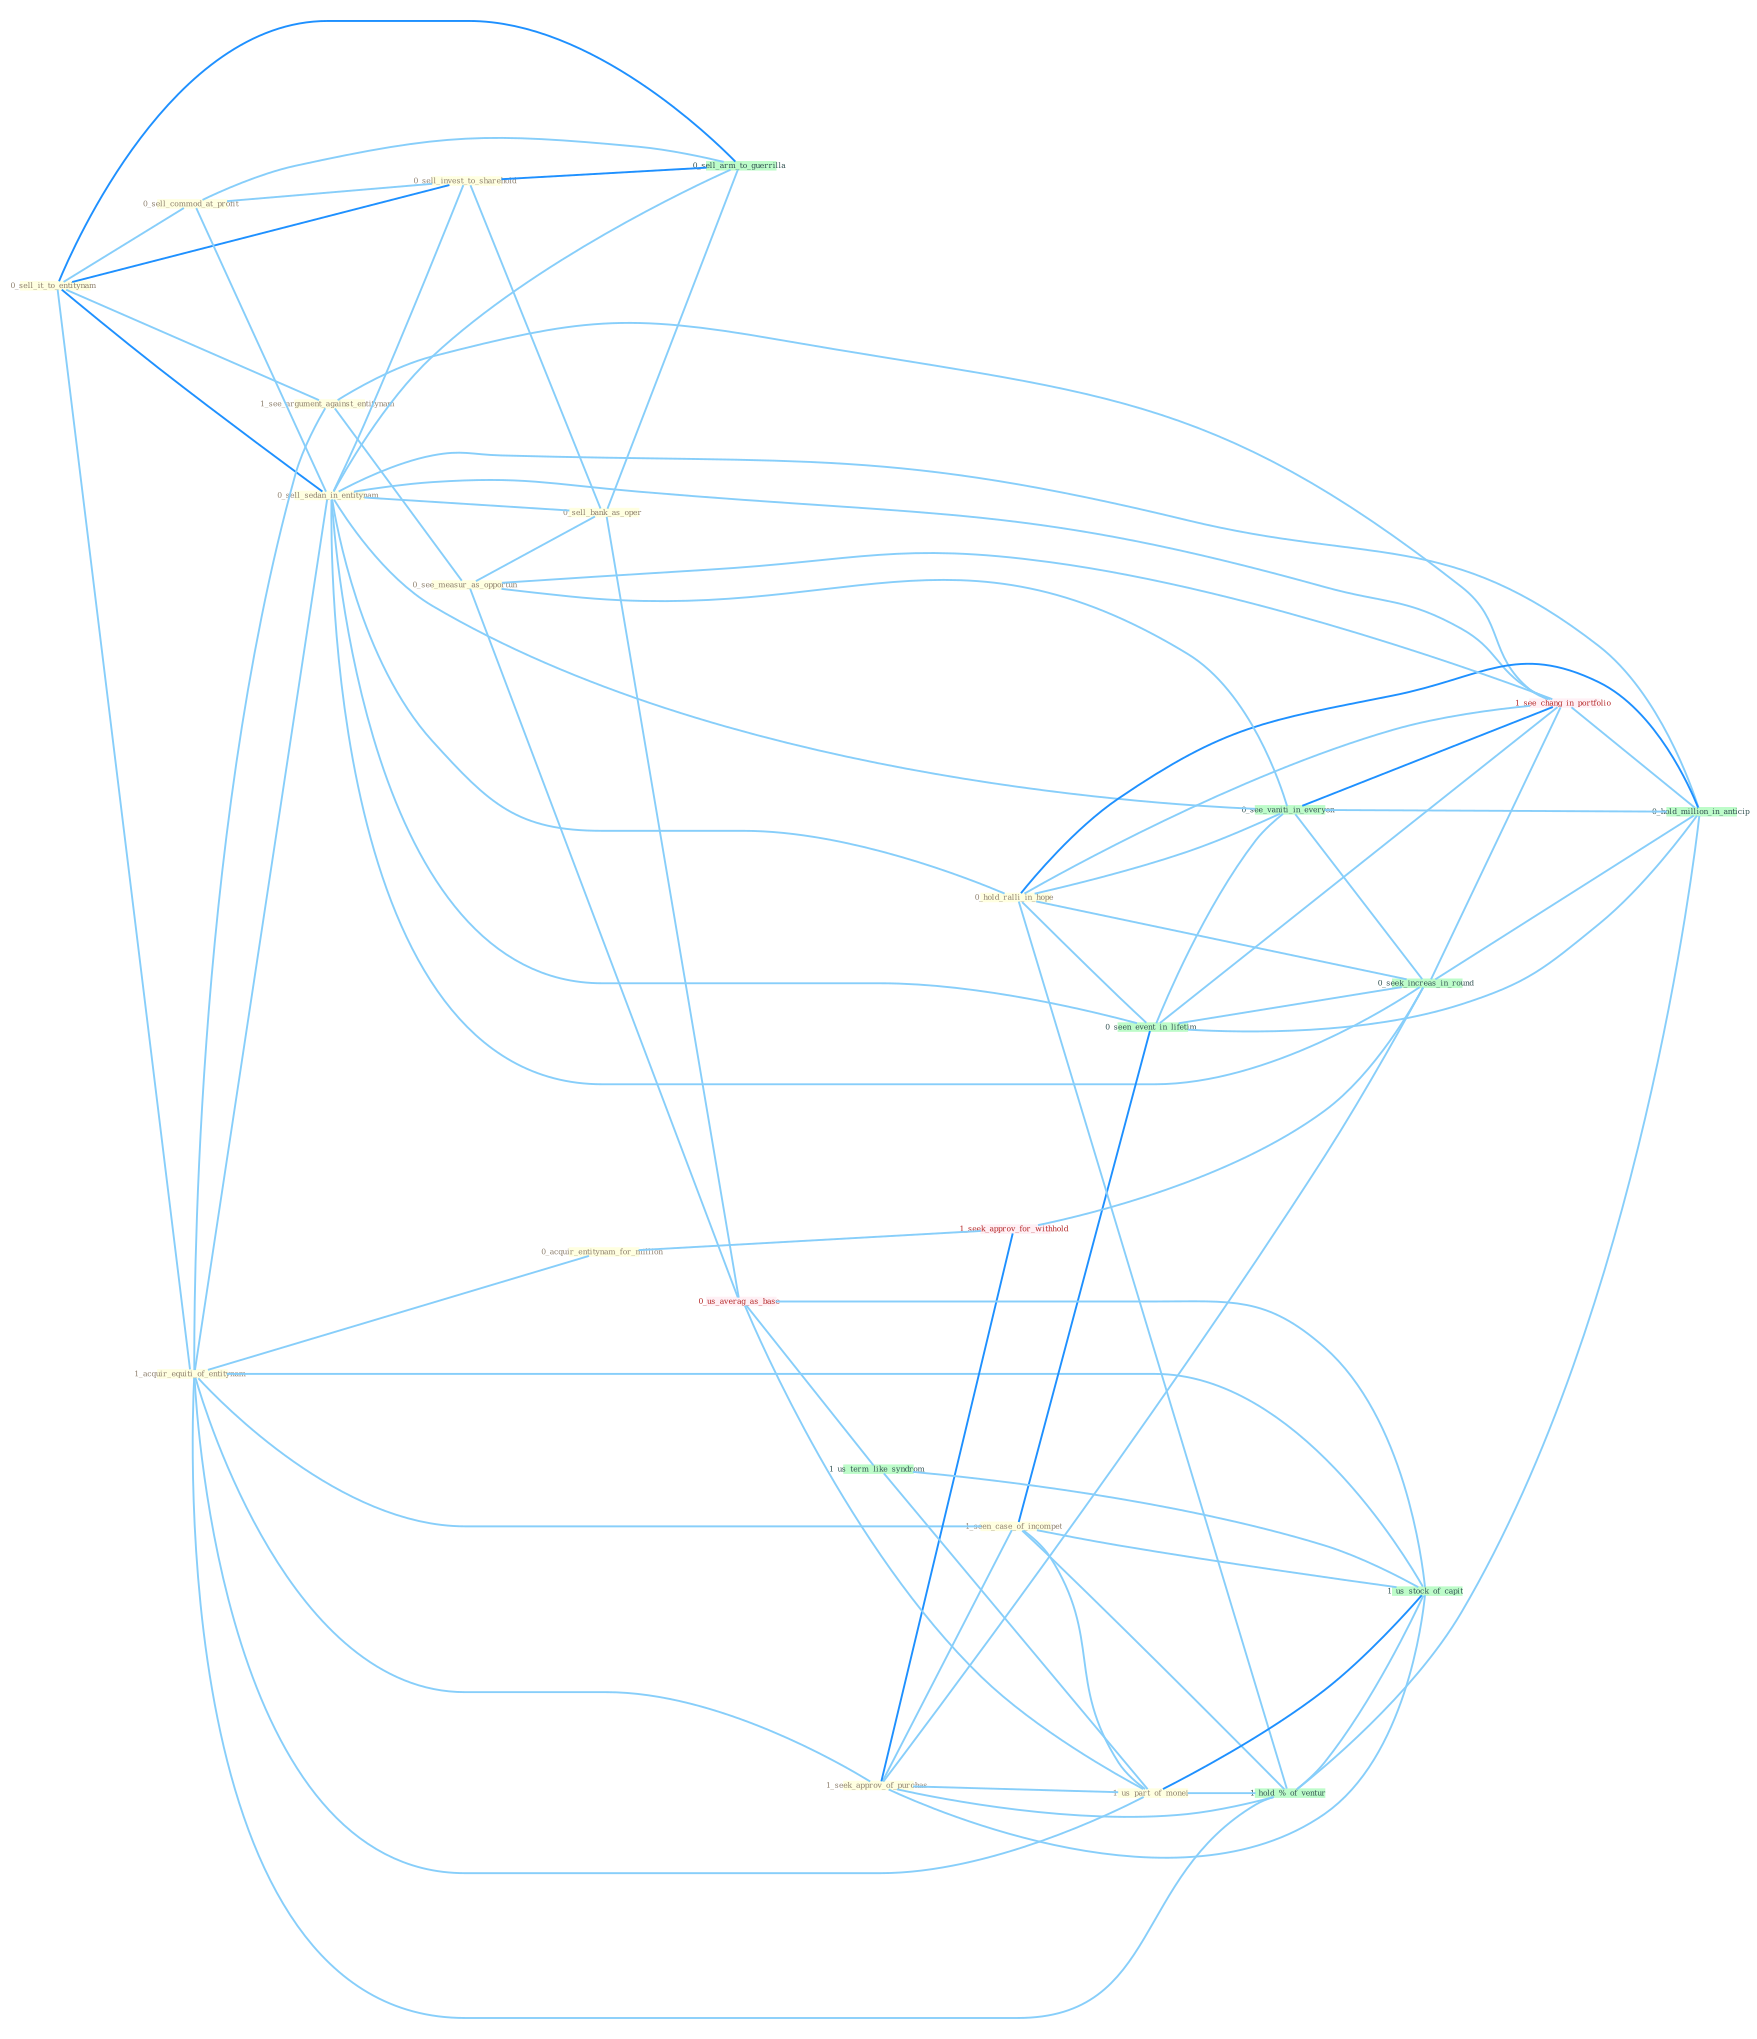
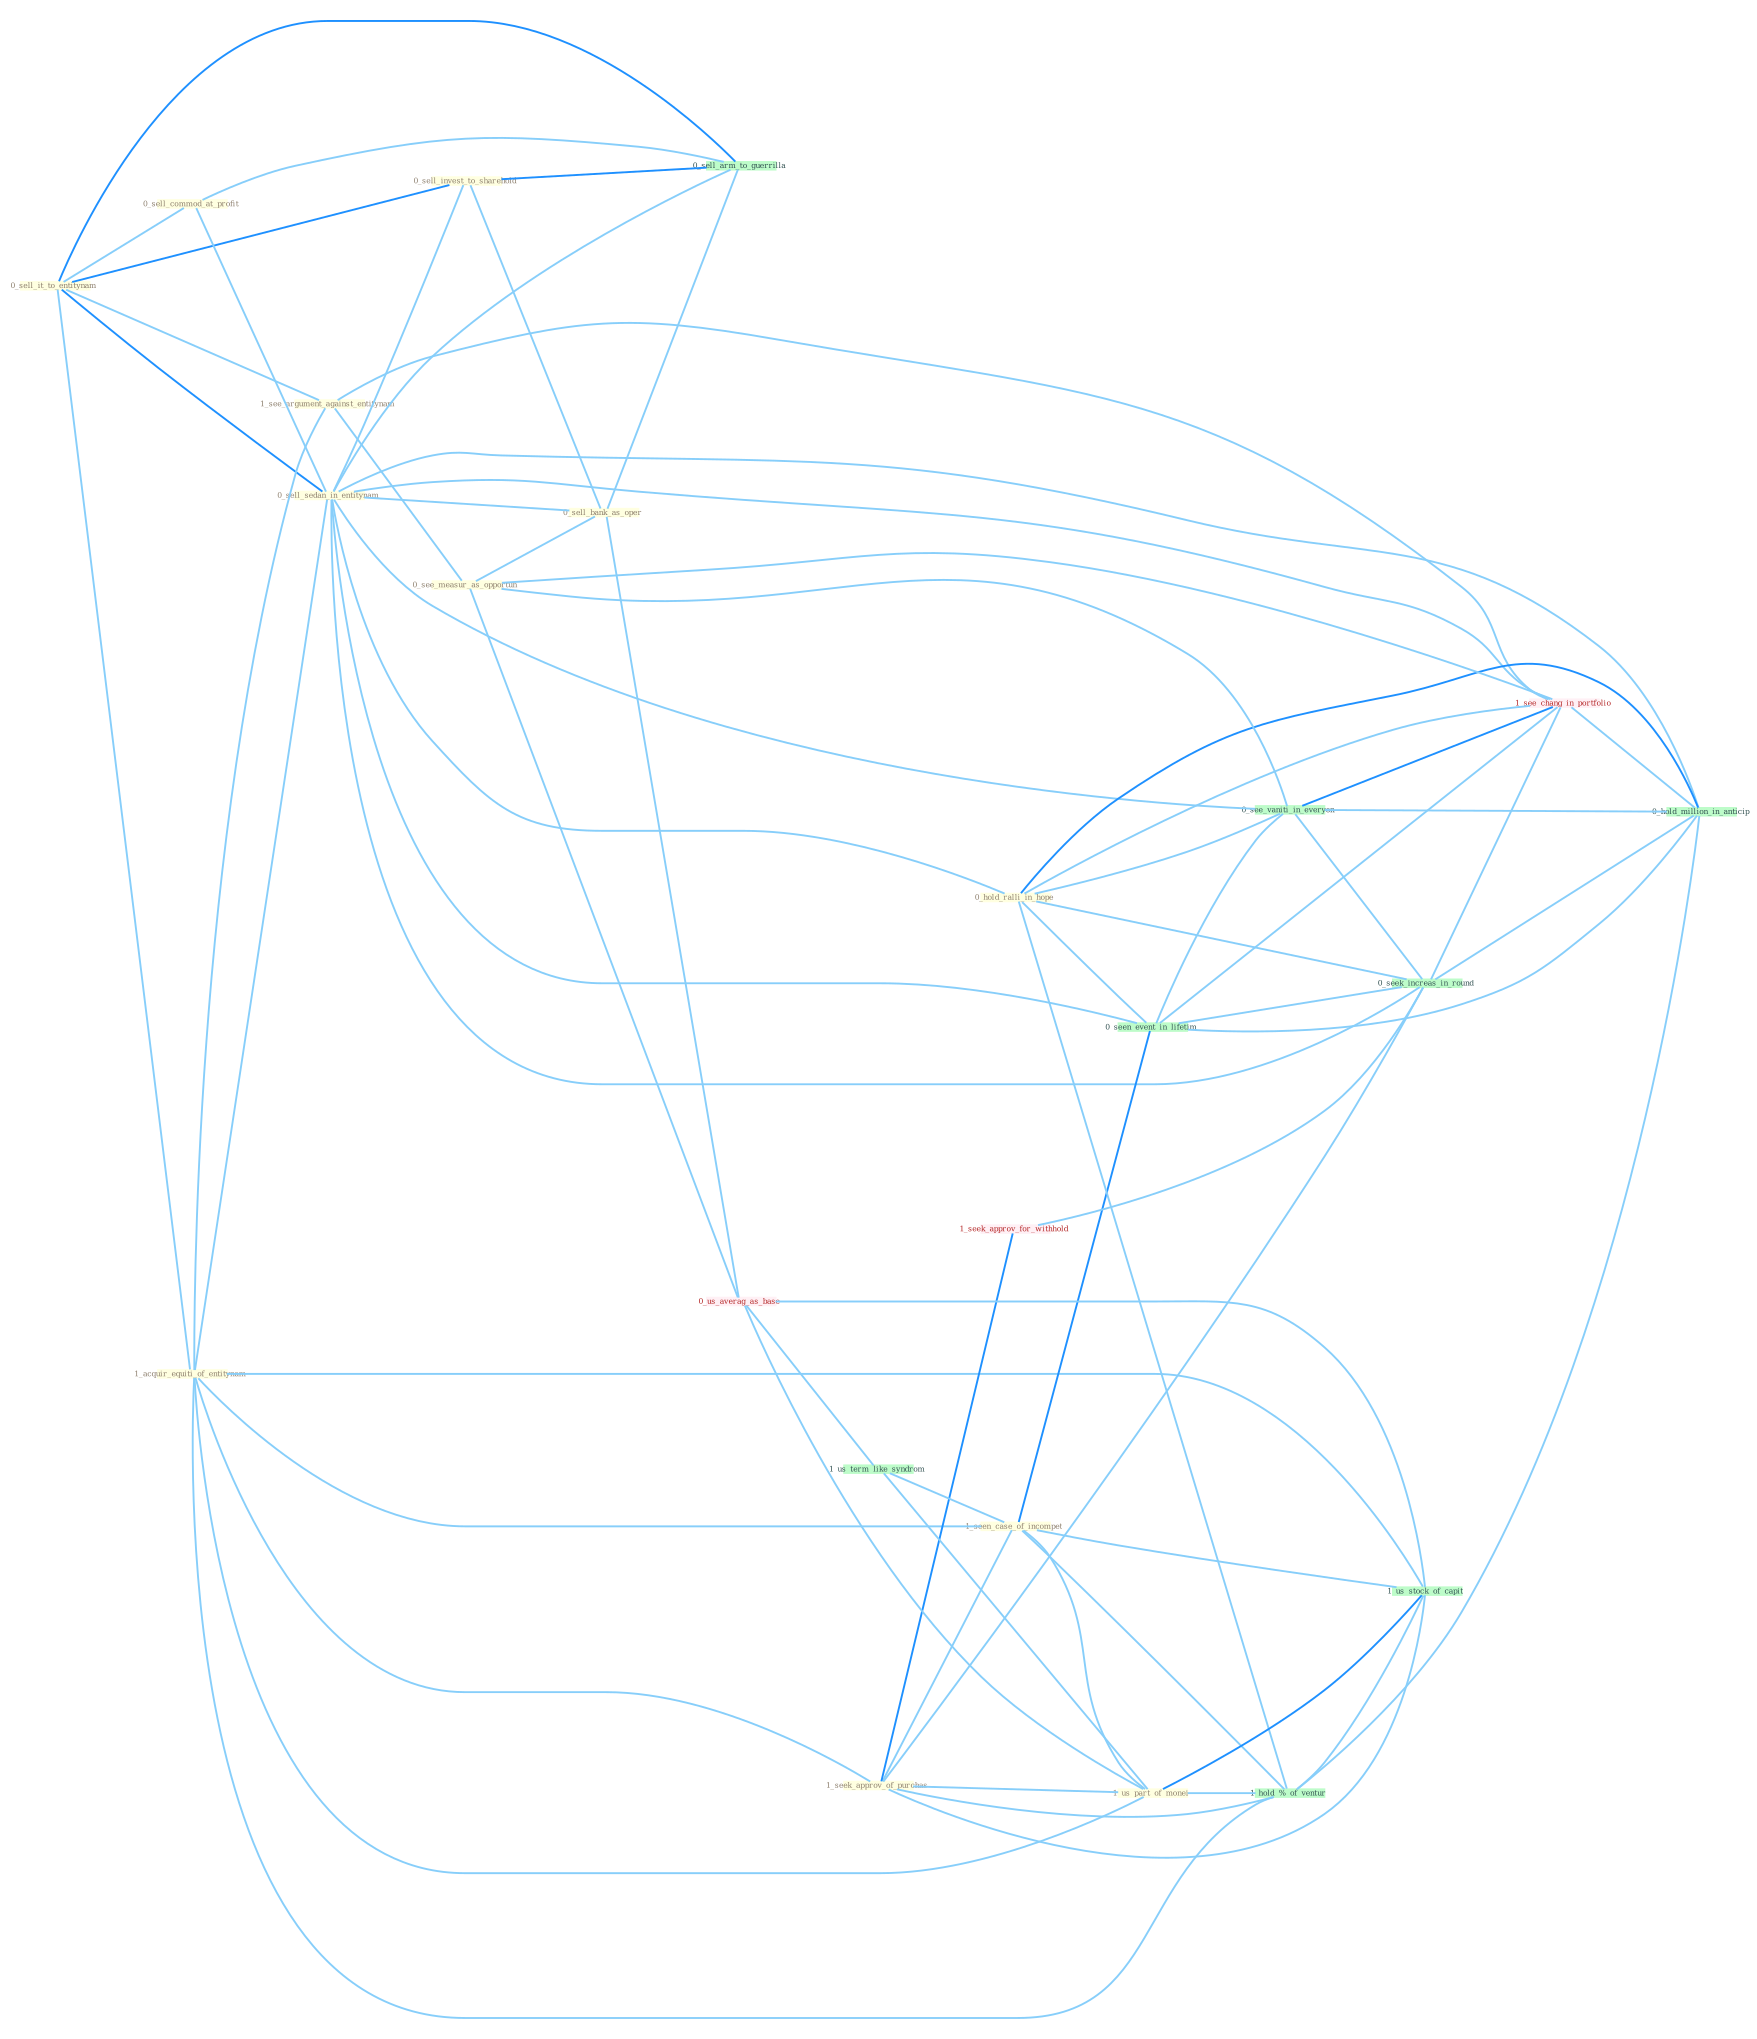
(330, 192) -> none
(604, 1252) -> none
(1171, 1508) -> (936, 1493)
